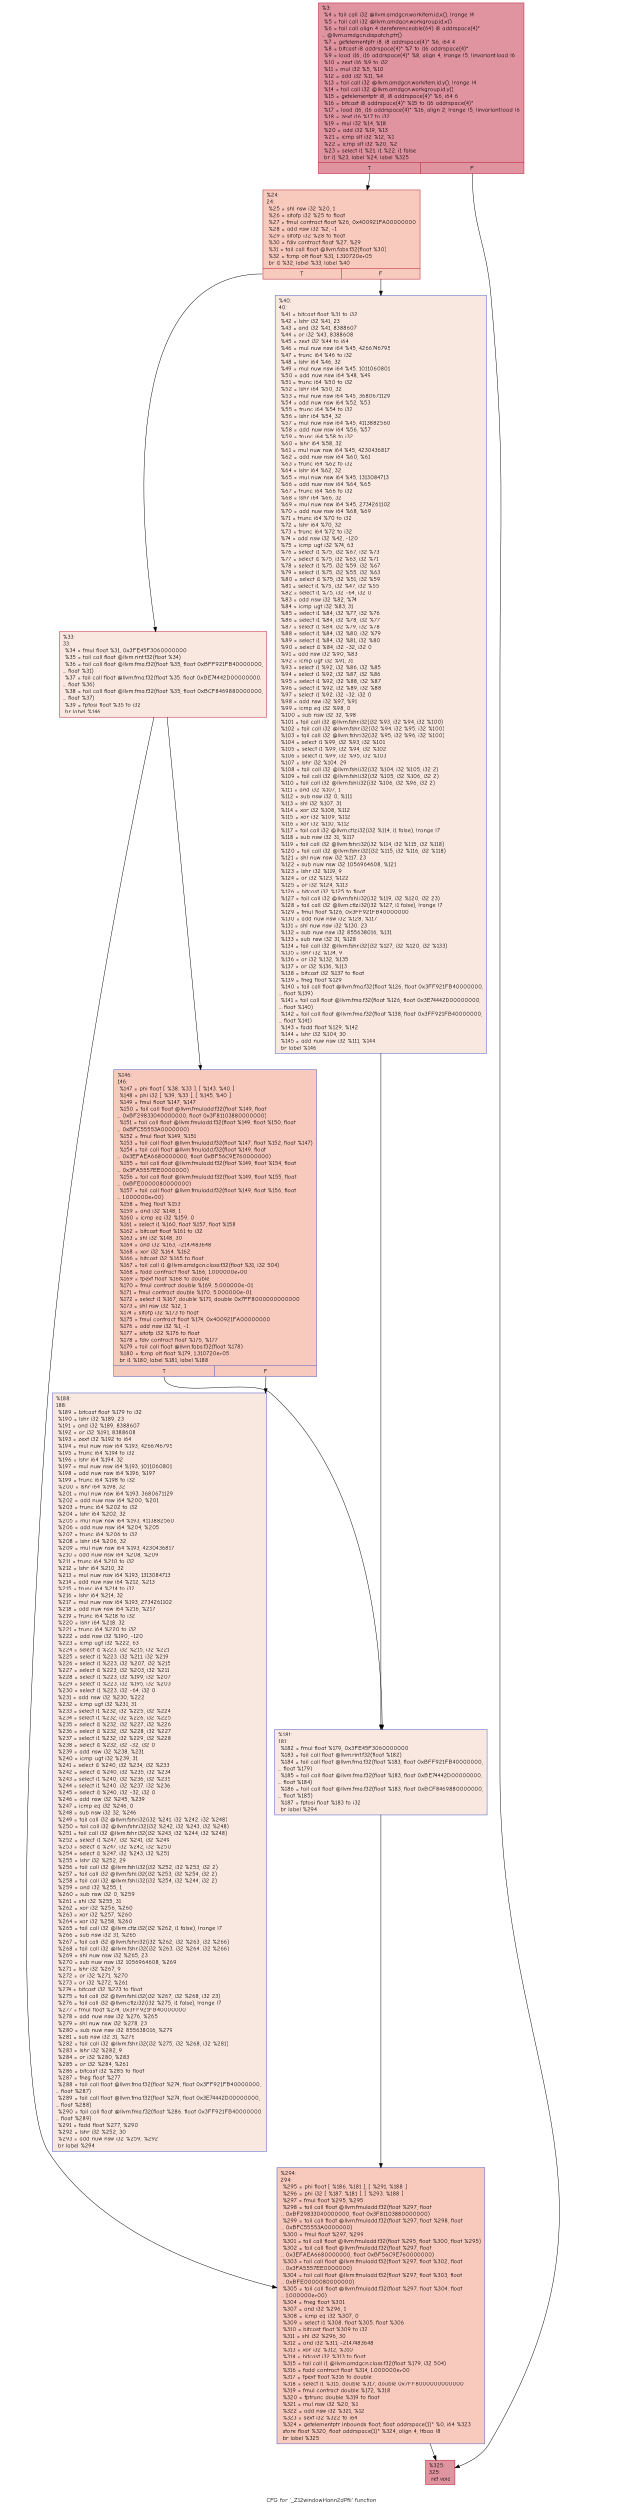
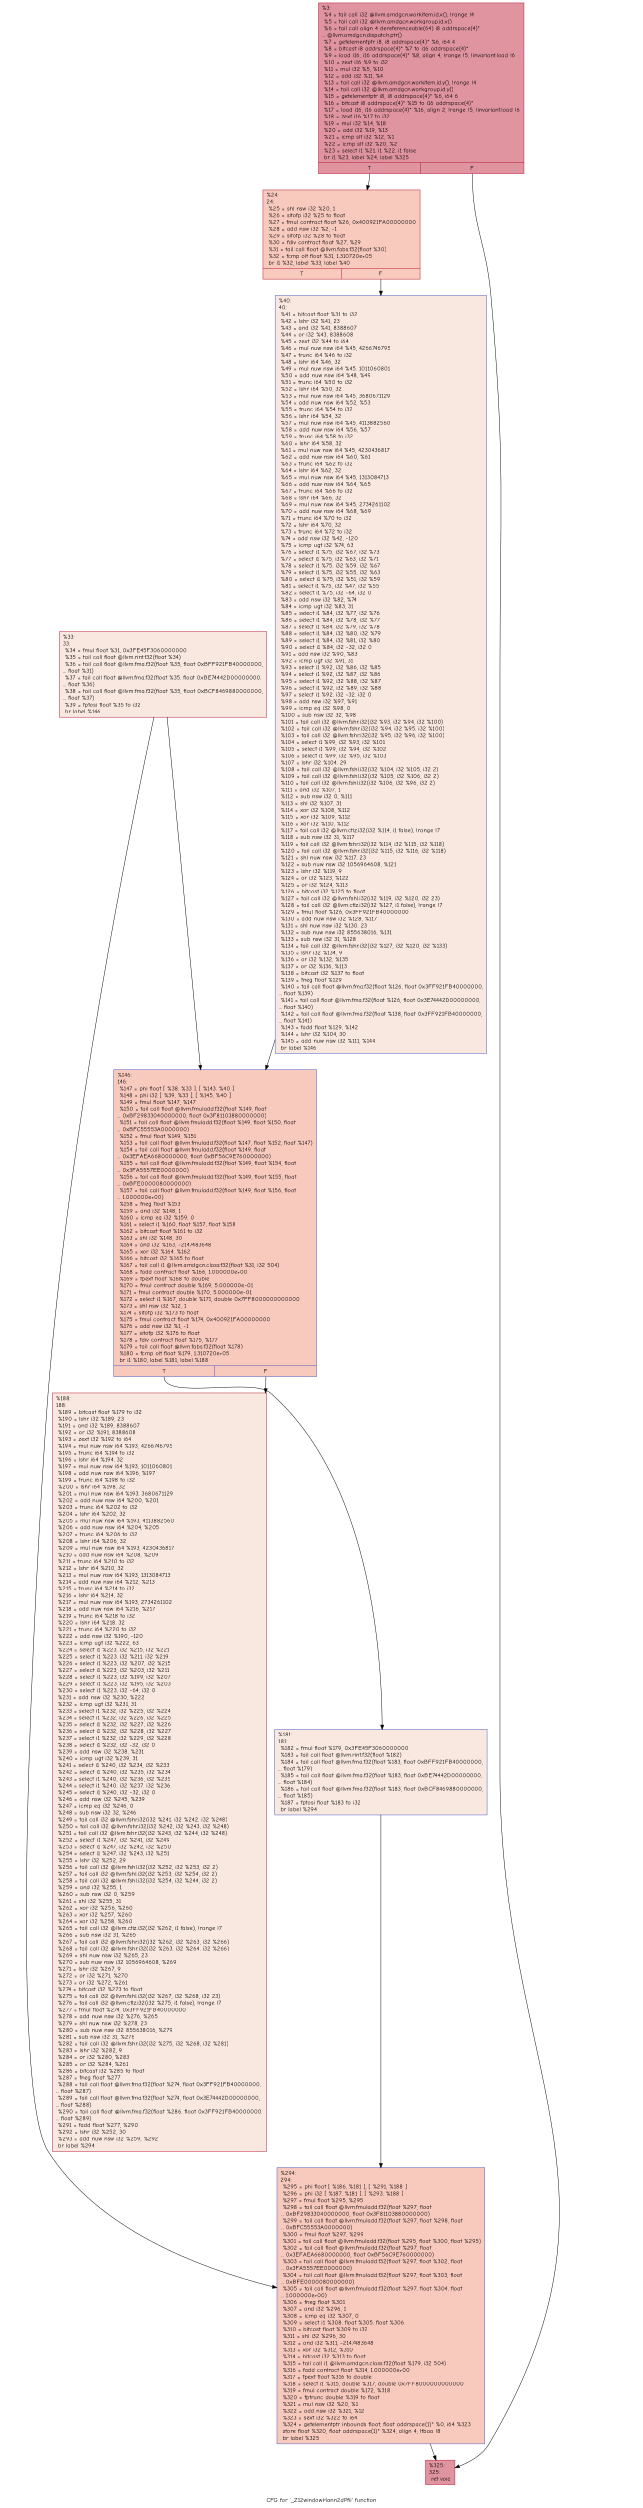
(148, 422) -> none
(154, 1251) -> (154, 1251)
(381, 1389) -> (271, 1052)
(159, 1772) -> (159, 1772)
(313, 2302) -> (313, 2302)
